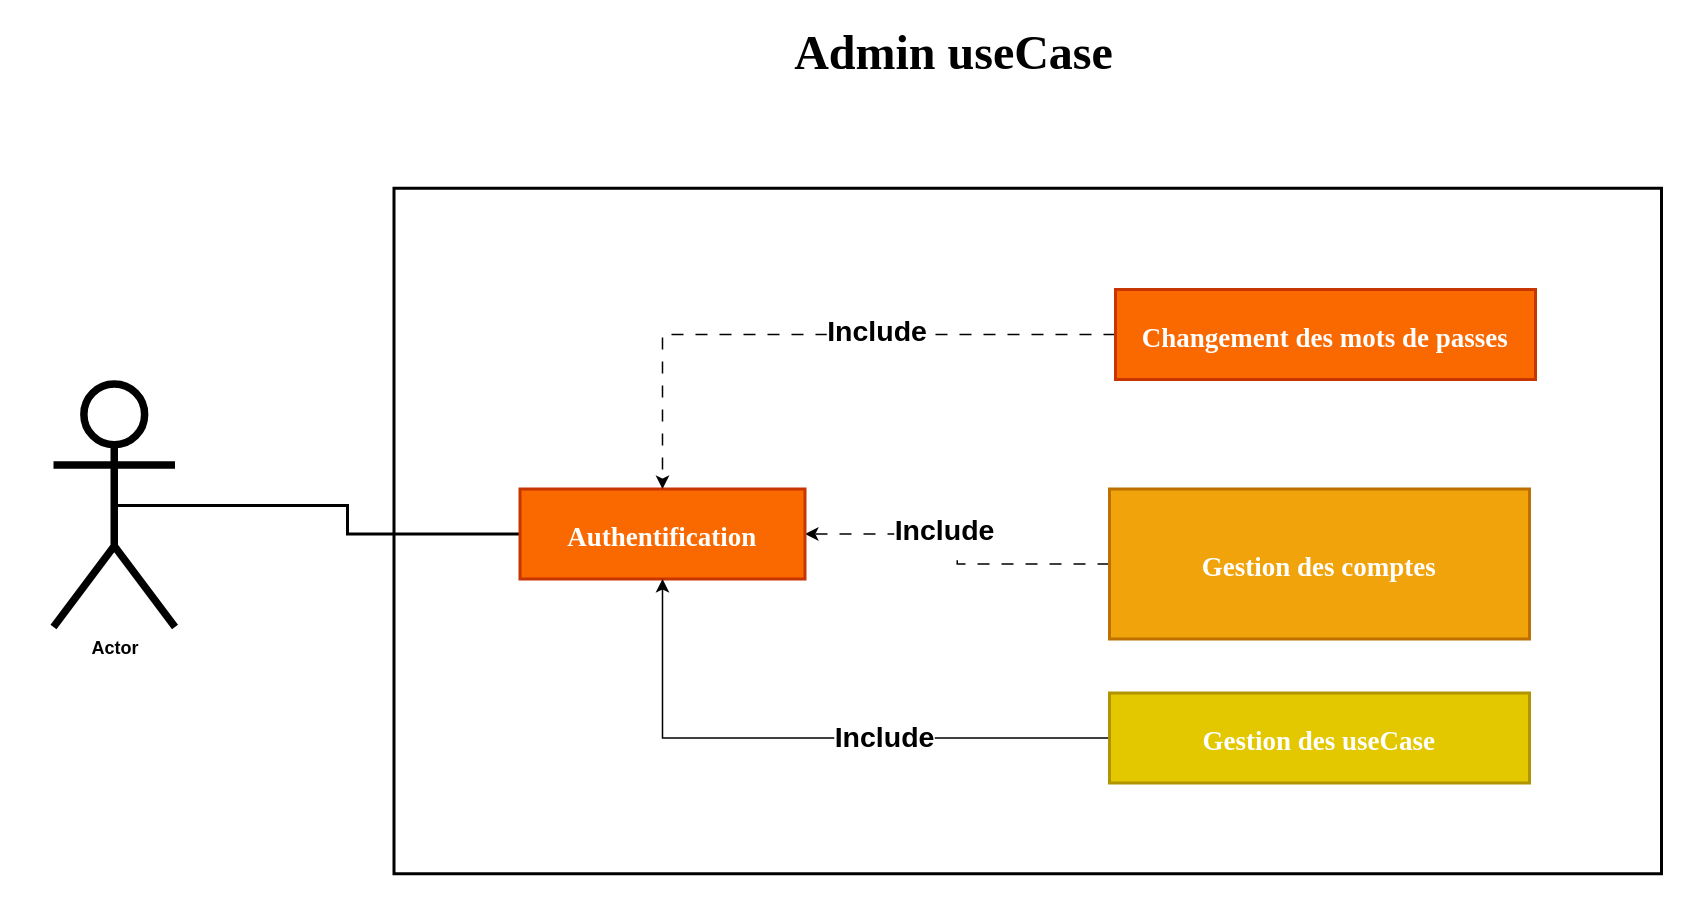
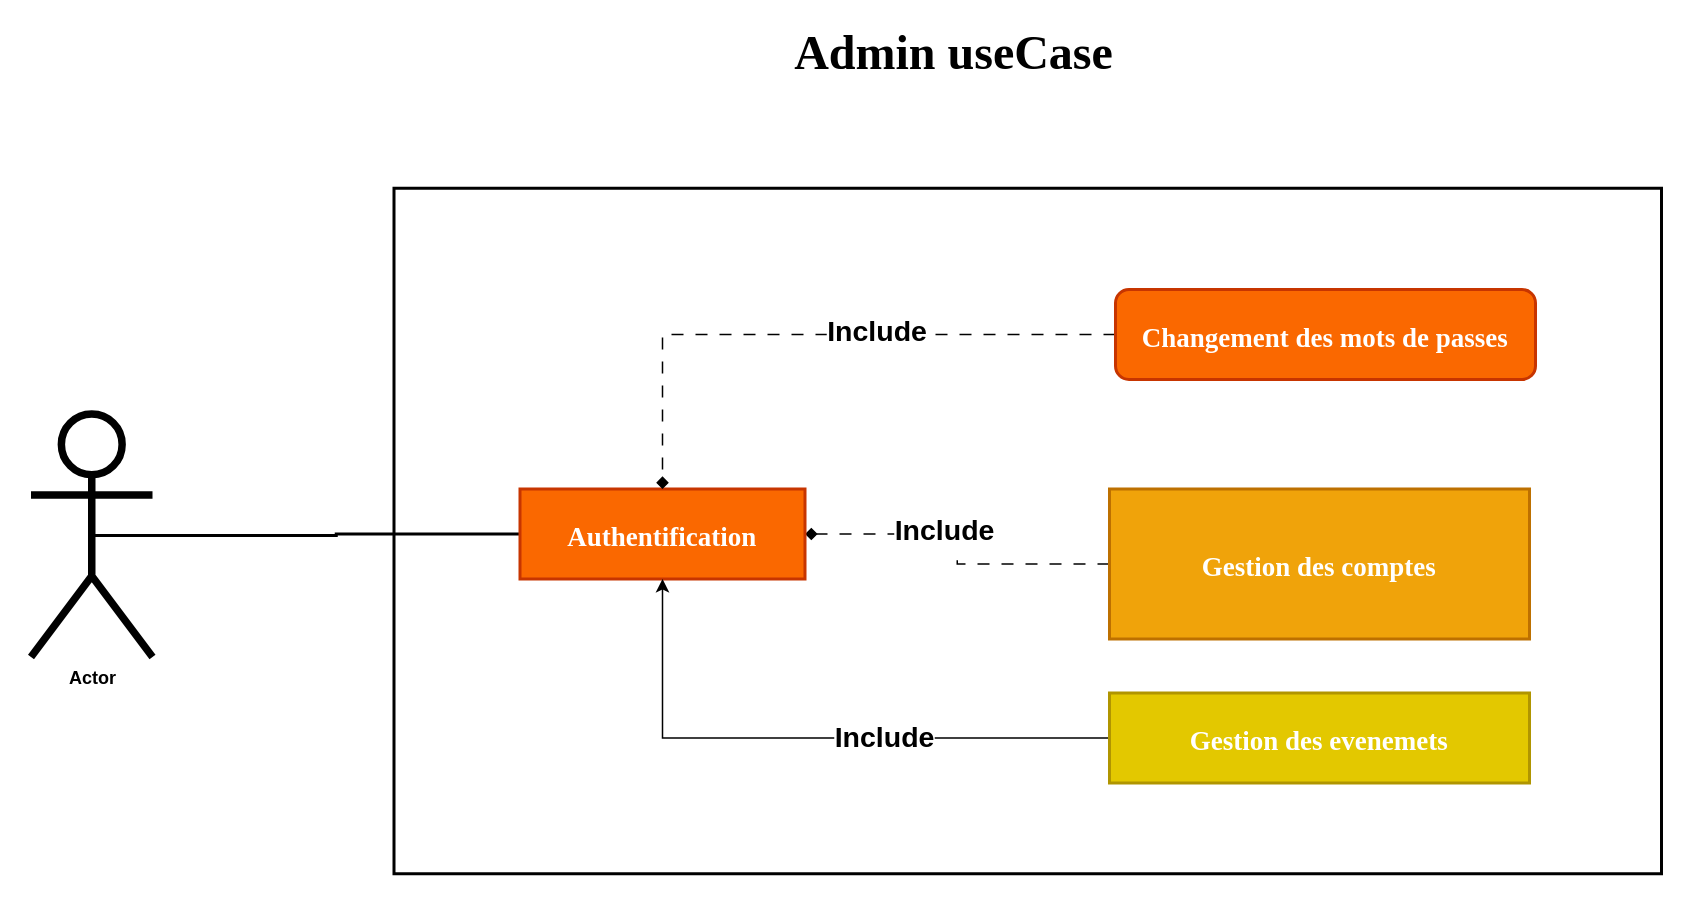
(1325, 335) -> (1325, 335)
(662, 477) -> (662, 476)
(114, 506) -> (92, 536)
(816, 534) -> (817, 534)
(1319, 739) -> (1319, 739)
